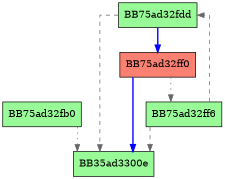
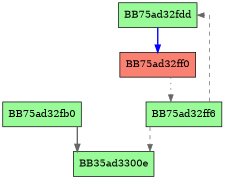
(100, 71) -> none
(133, 111) -> none
(77, 136) -> (77, 136)
